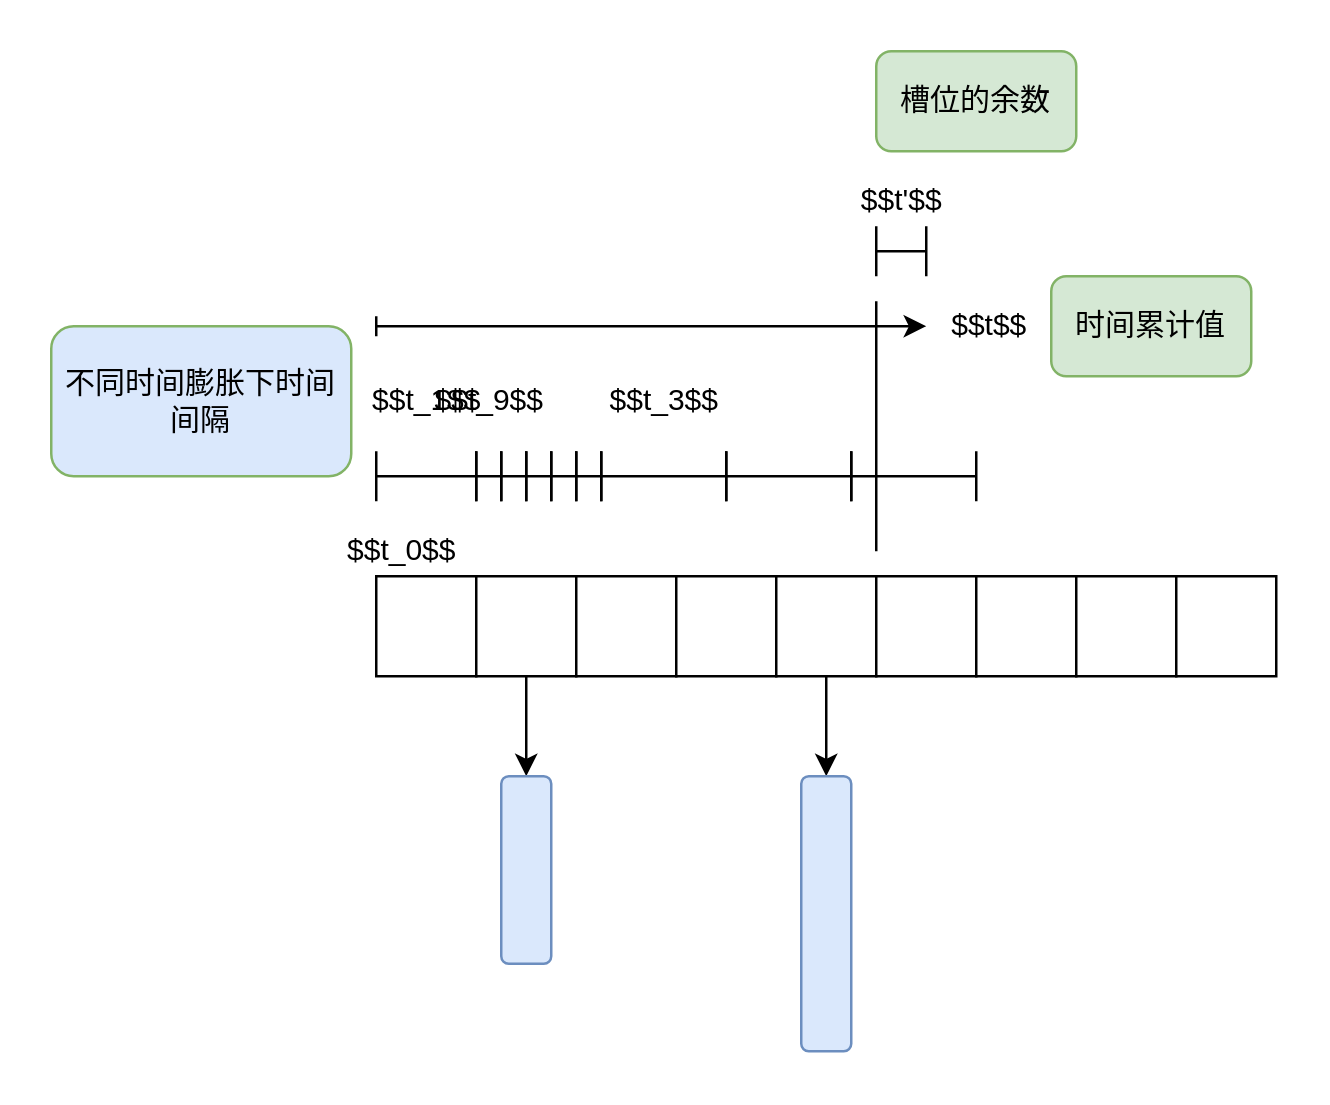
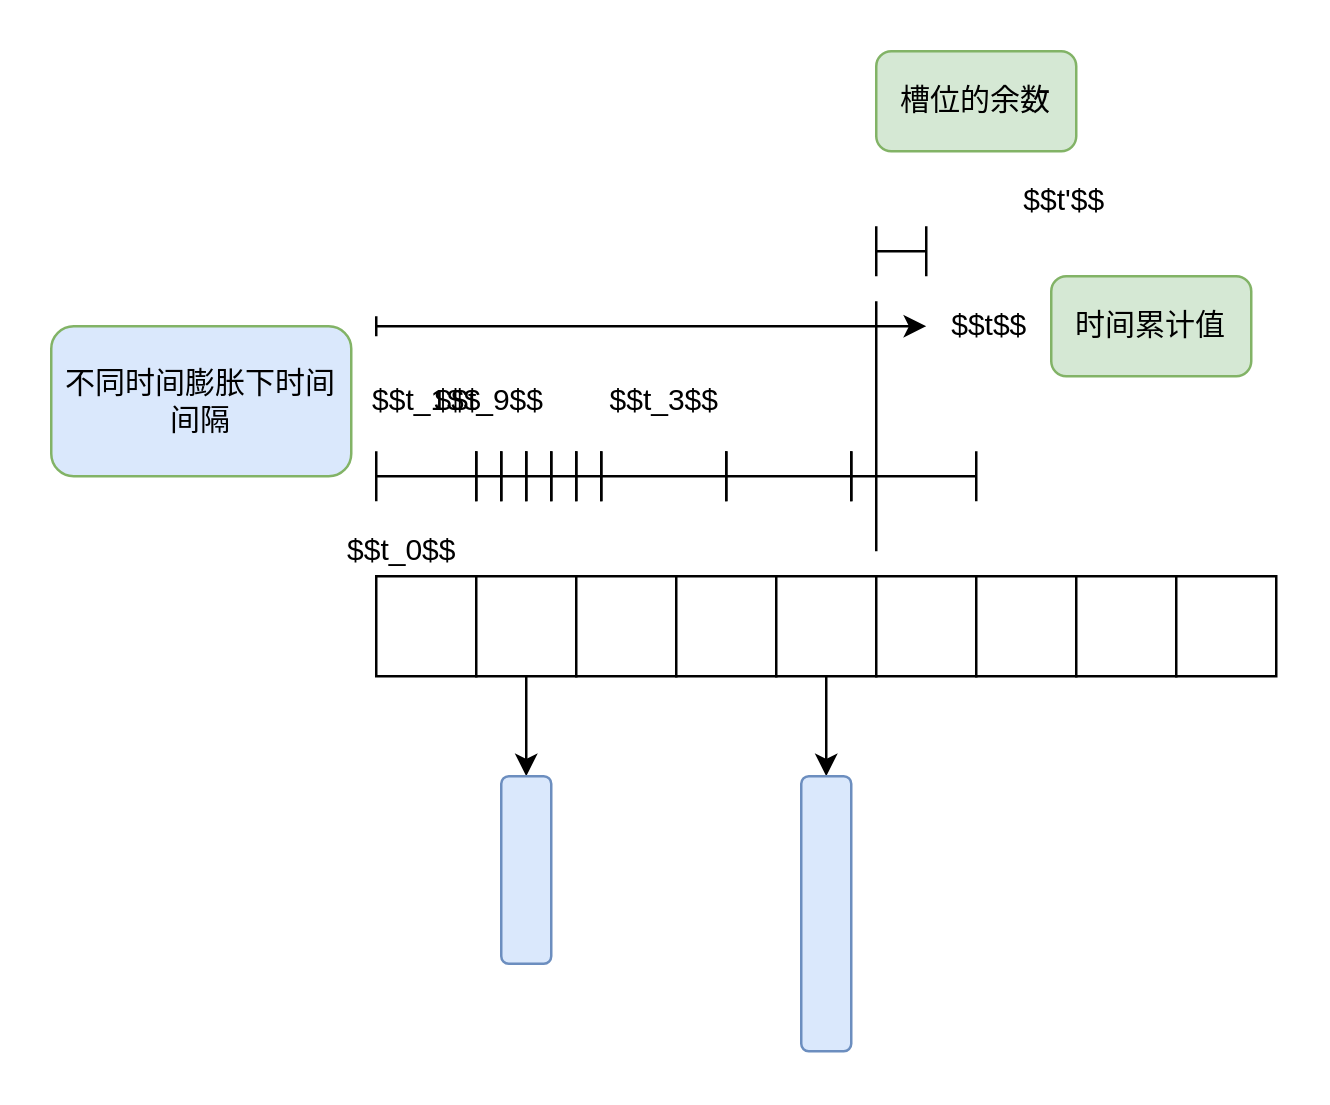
(901, 201) -> (1064, 201)
